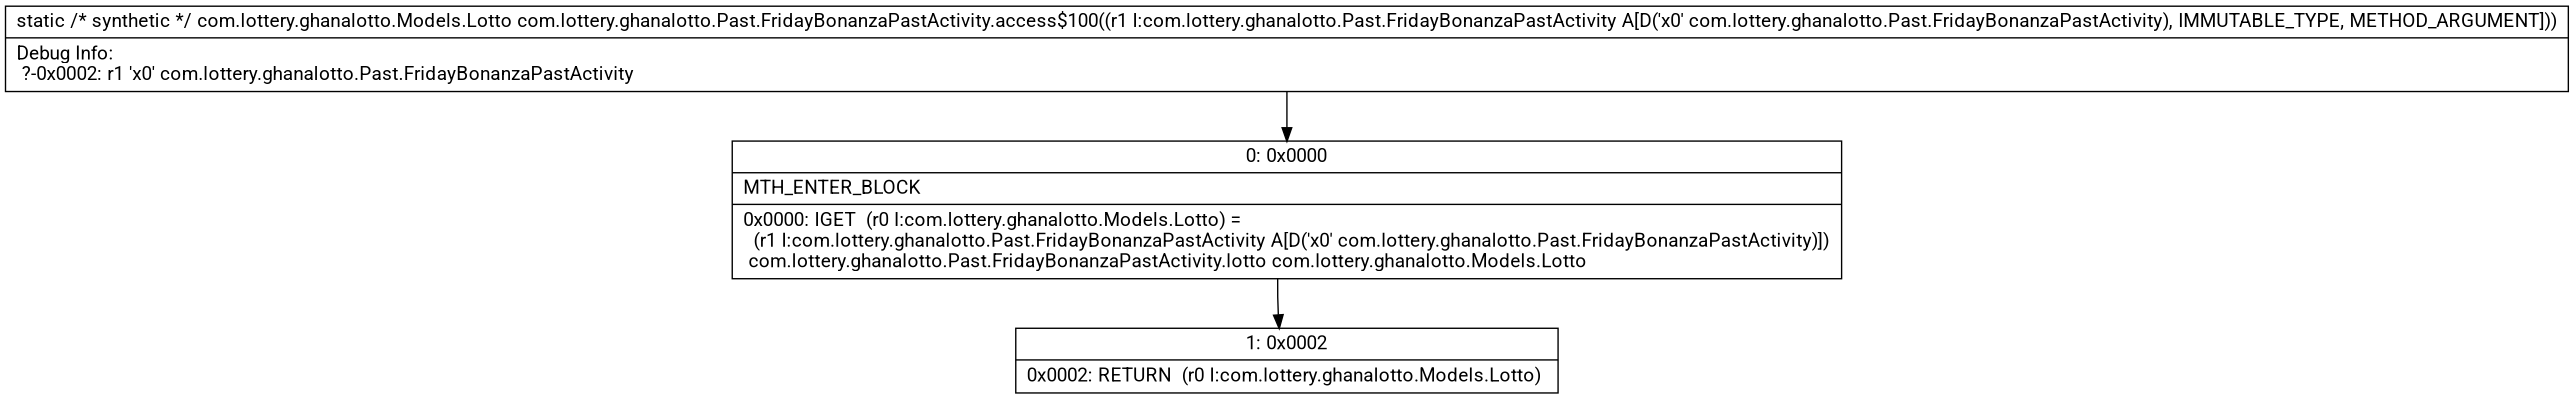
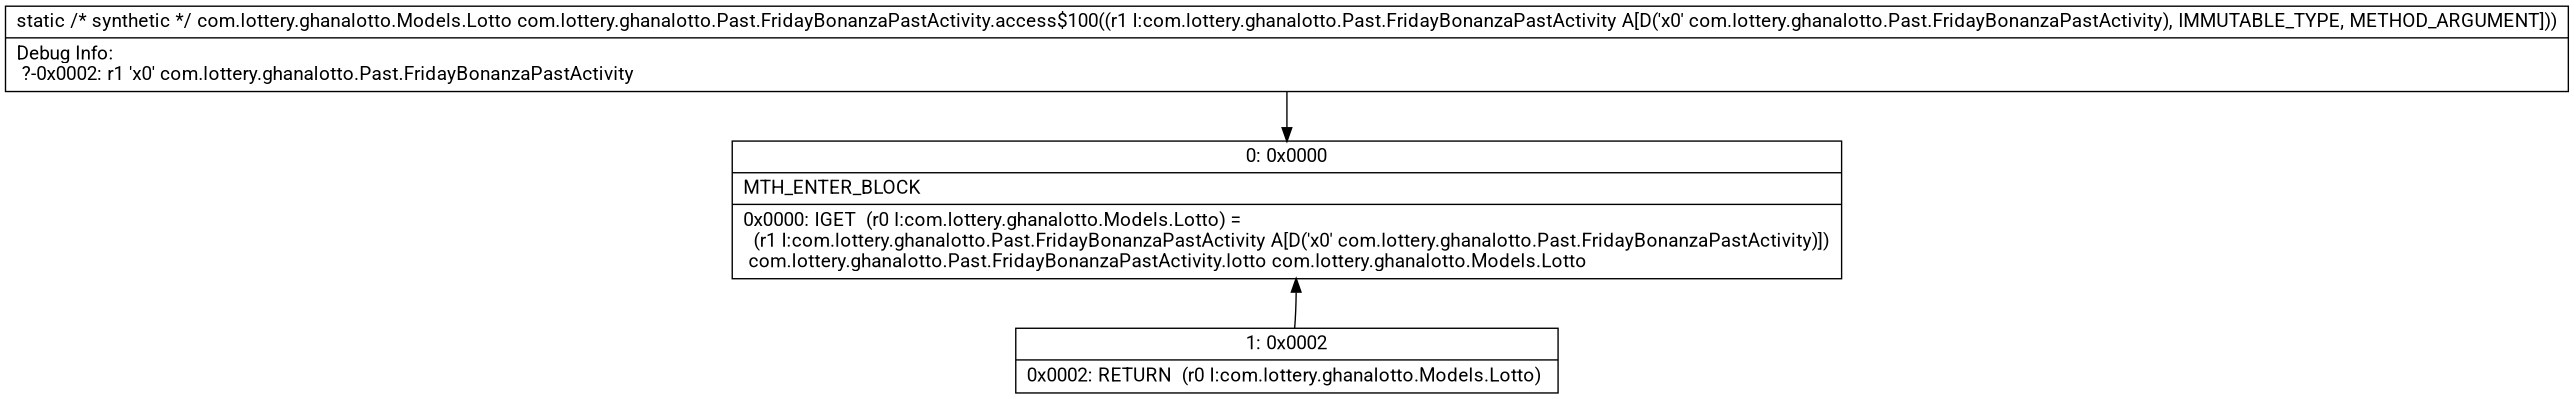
(1278, 297) -> (1296, 311)
